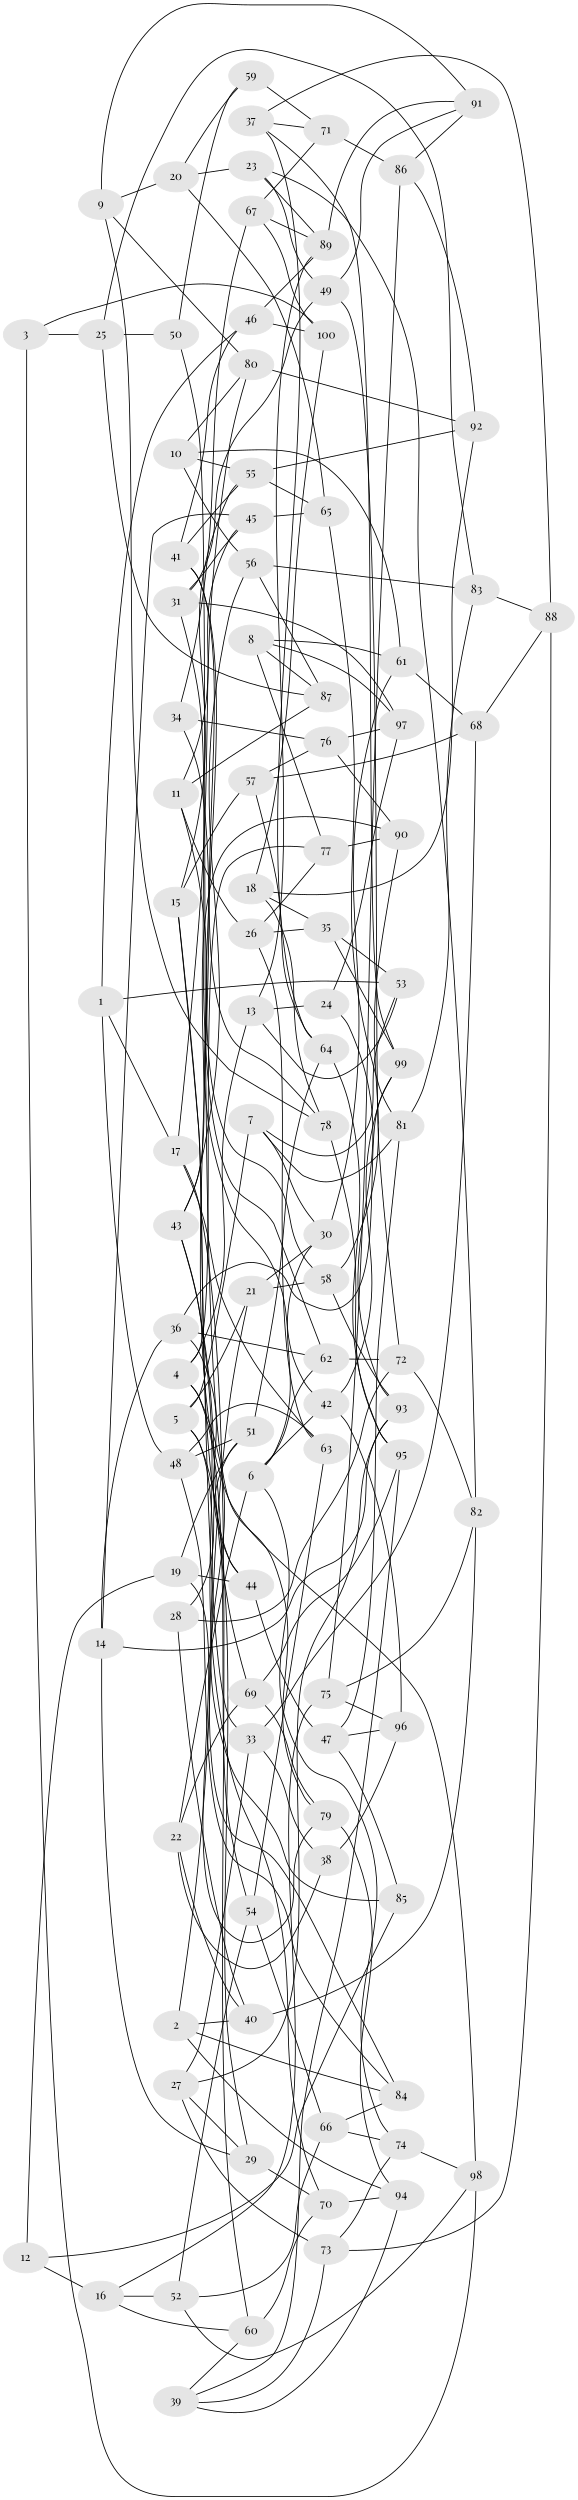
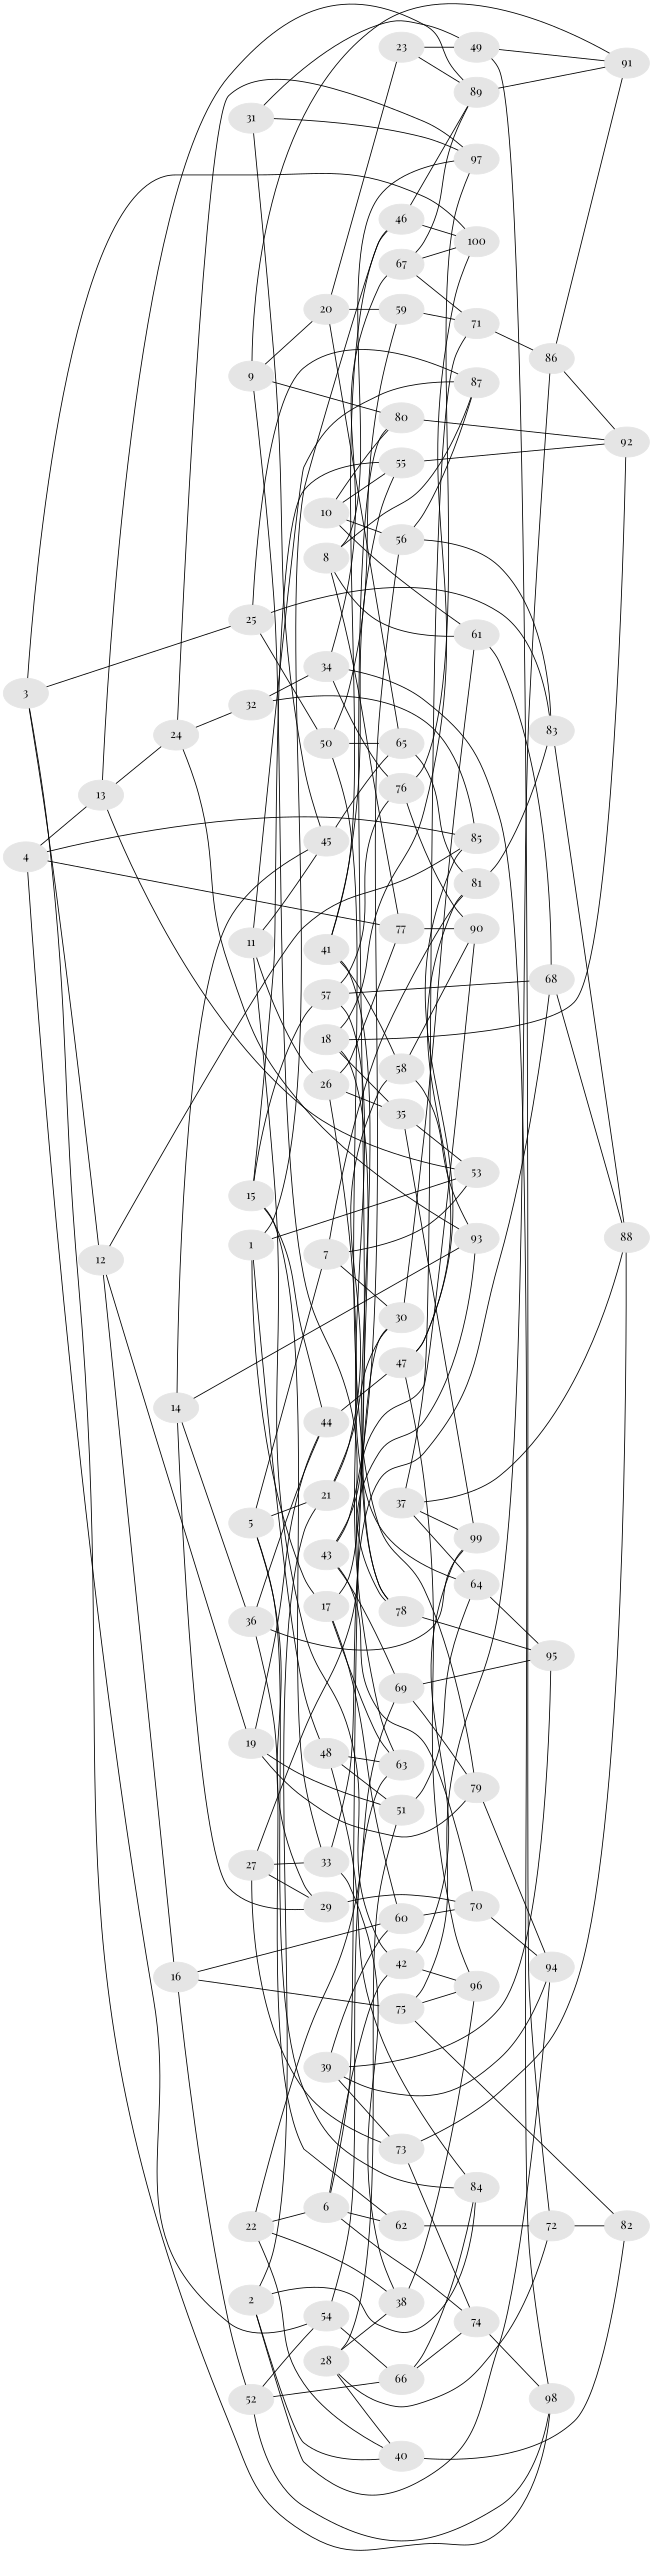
(289, 492) -> (364, 743)
none -> (251, 705)
(438, 771) -> none
none -> (67, 976)
(231, 1182) -> none
none -> (364, 2332)
